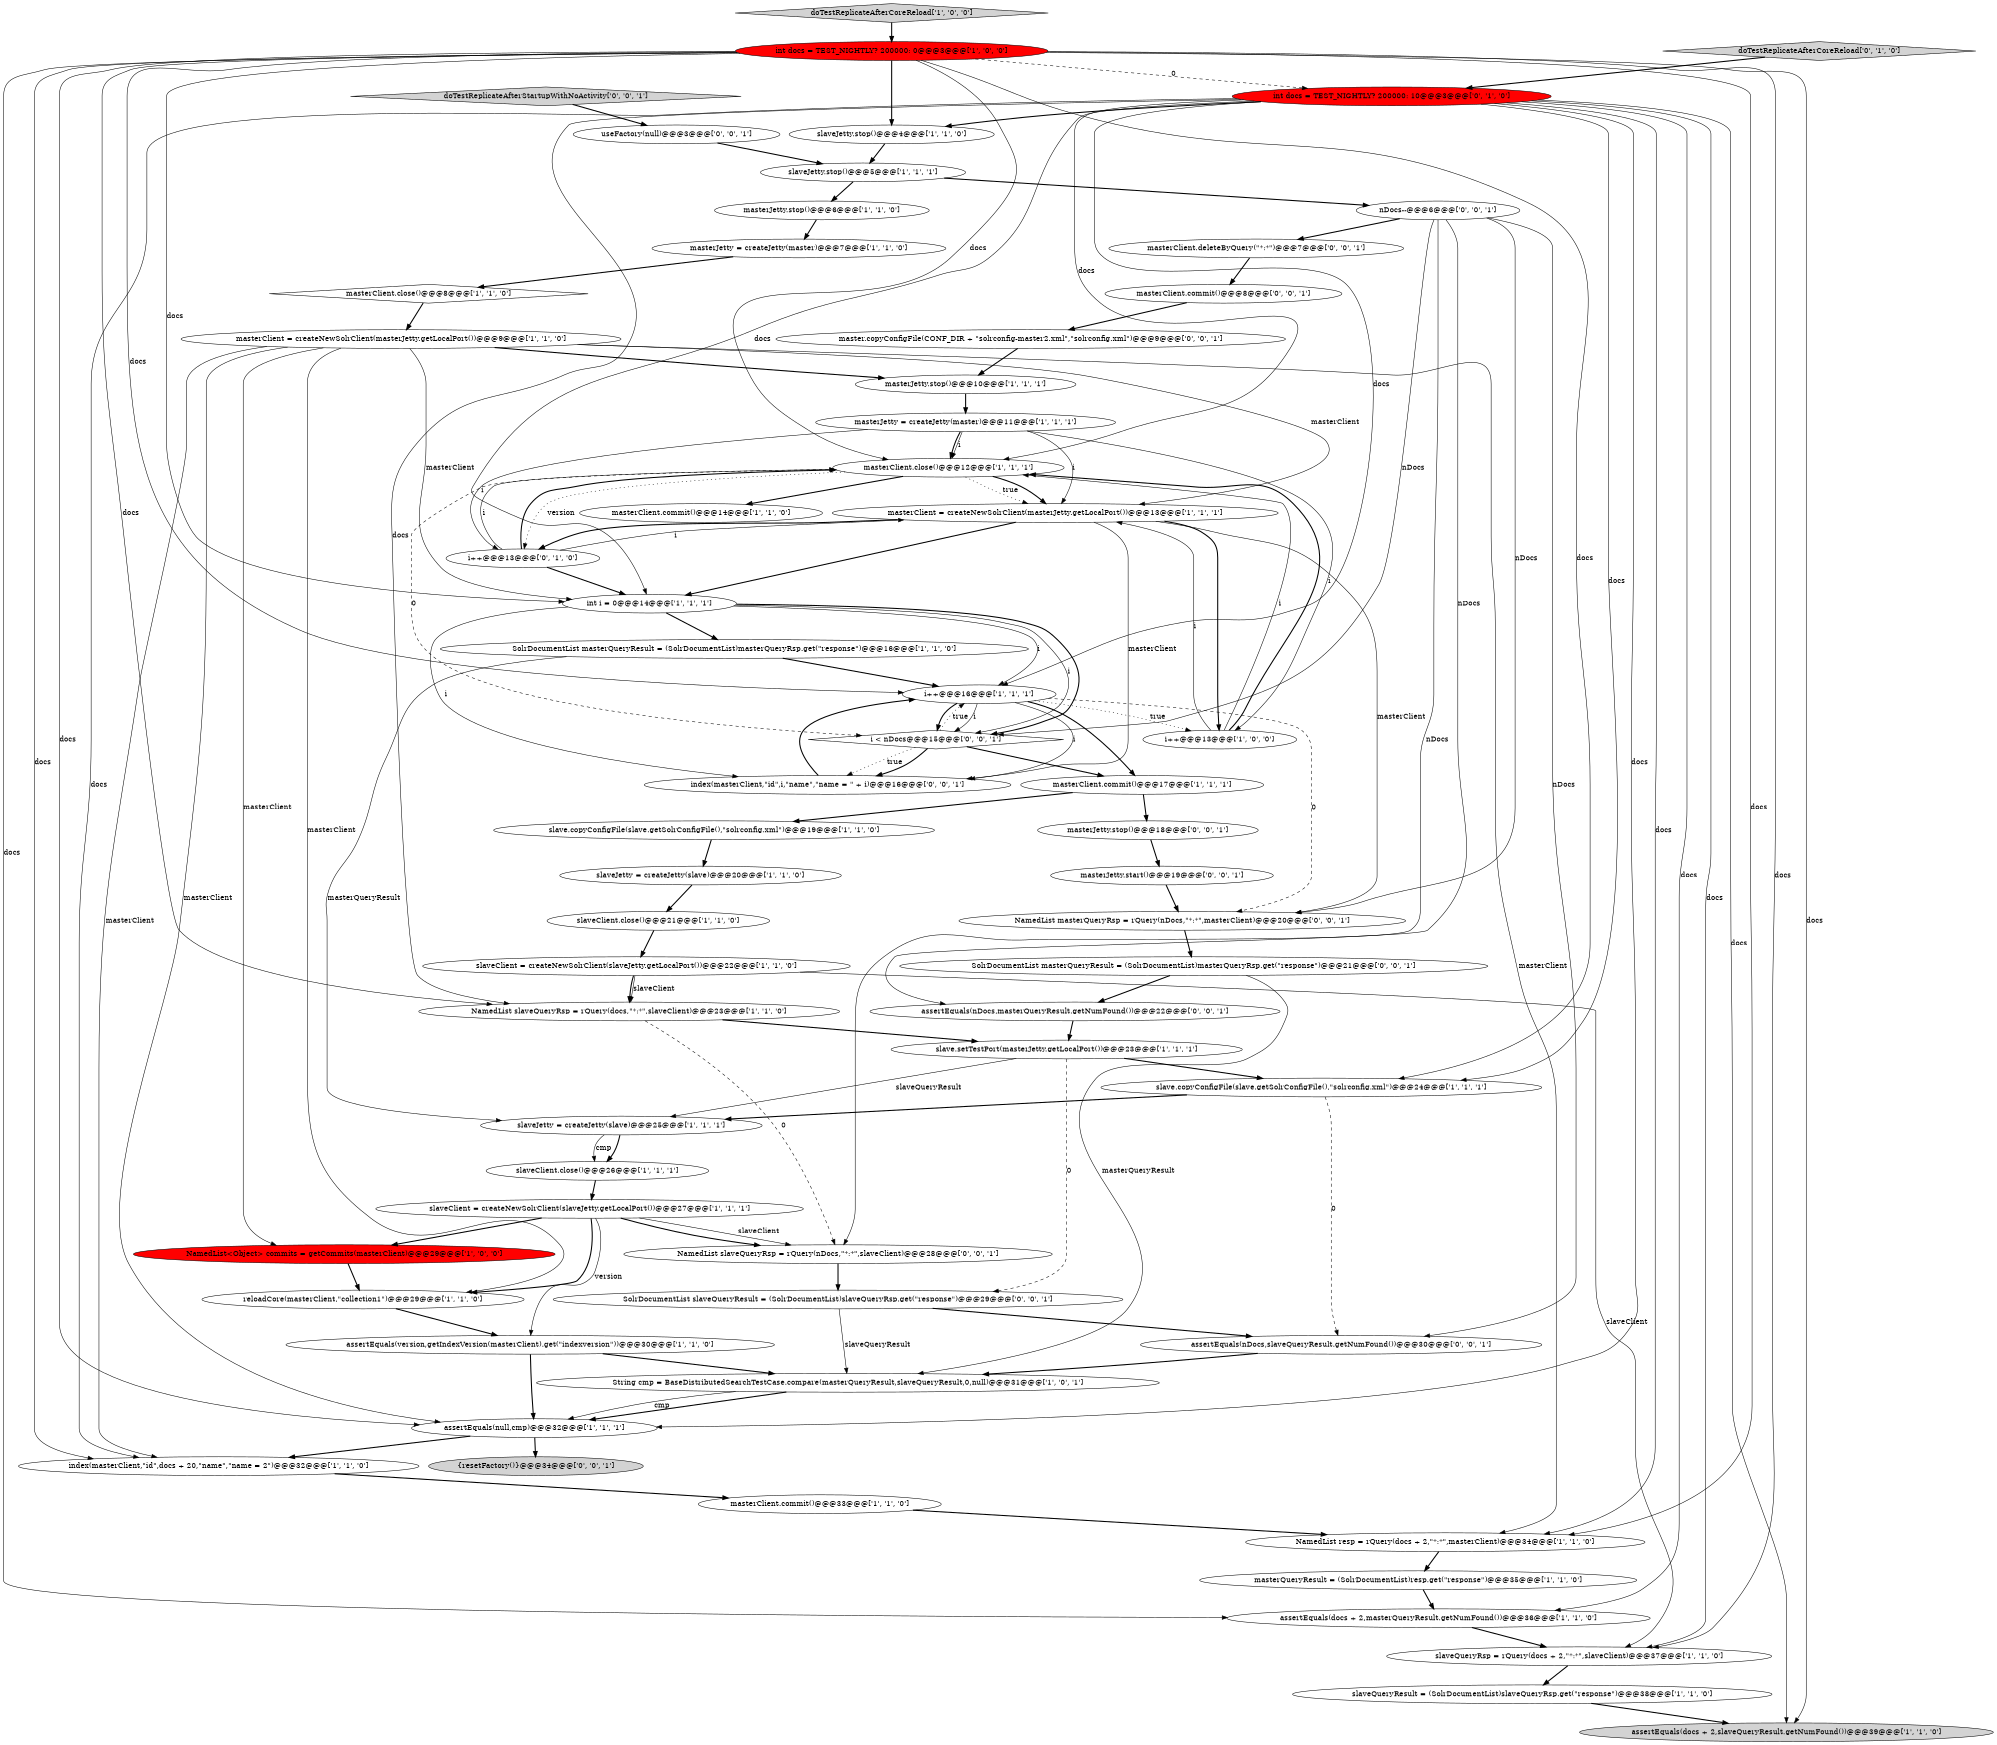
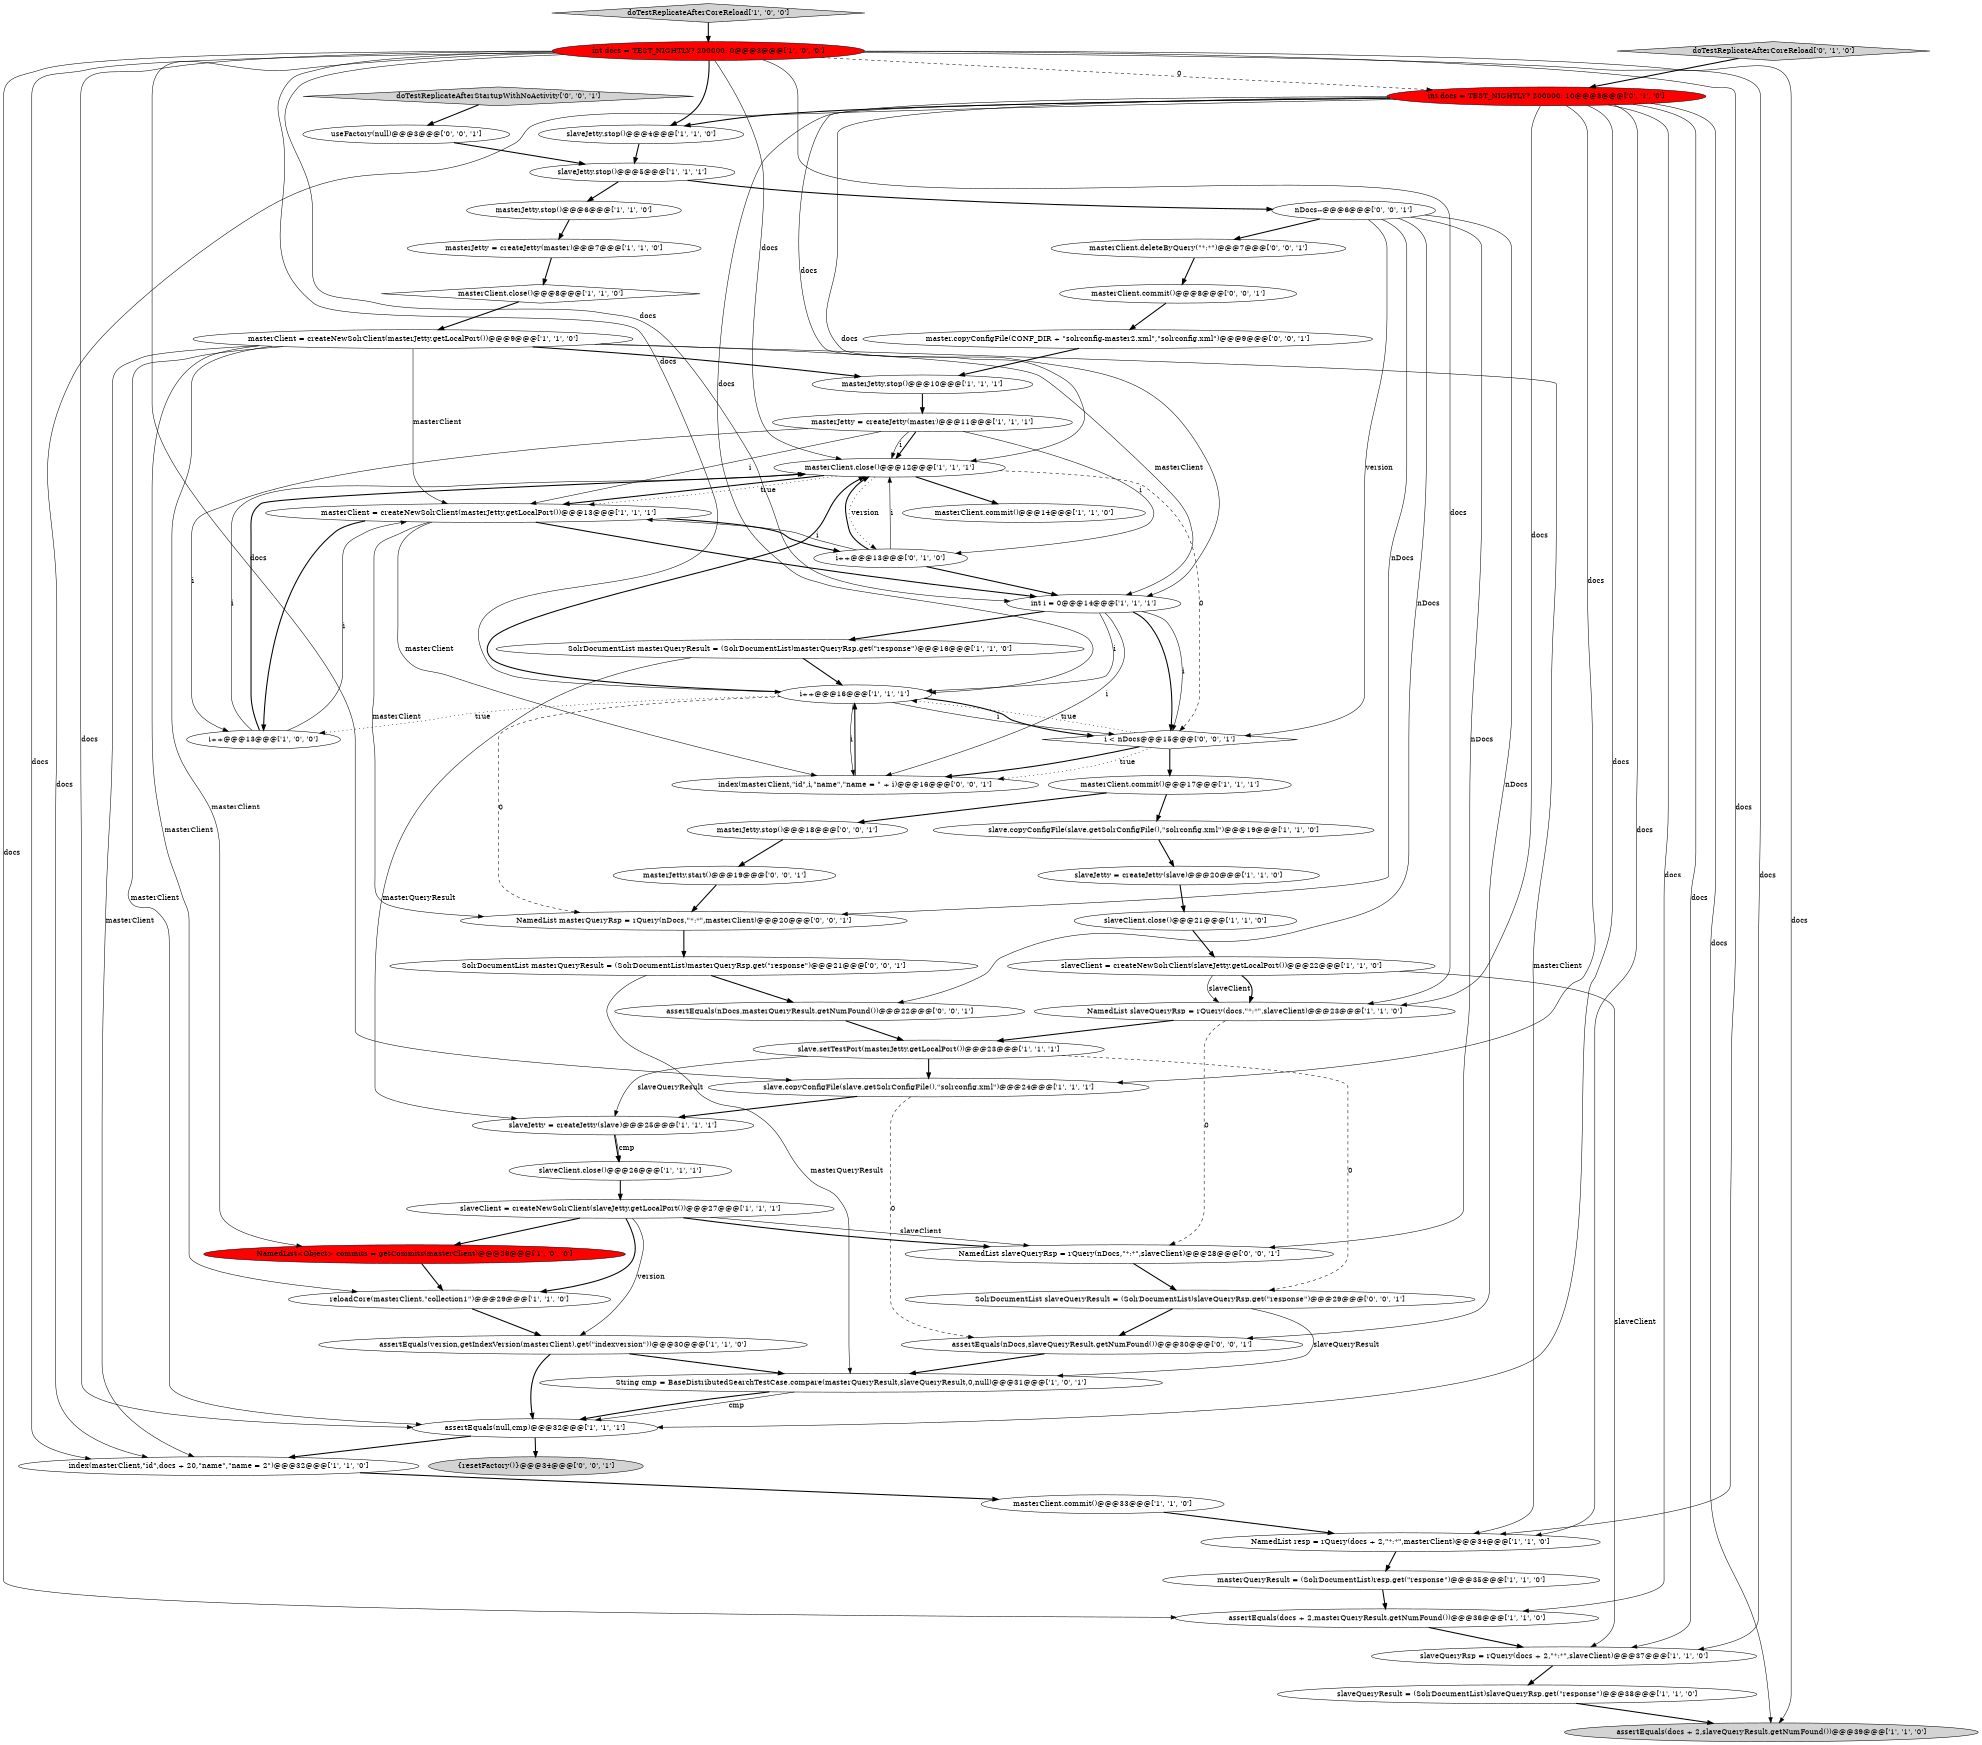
(1414, 468) -> (1379, 468)
(1080, 725) -> (536, 618)
